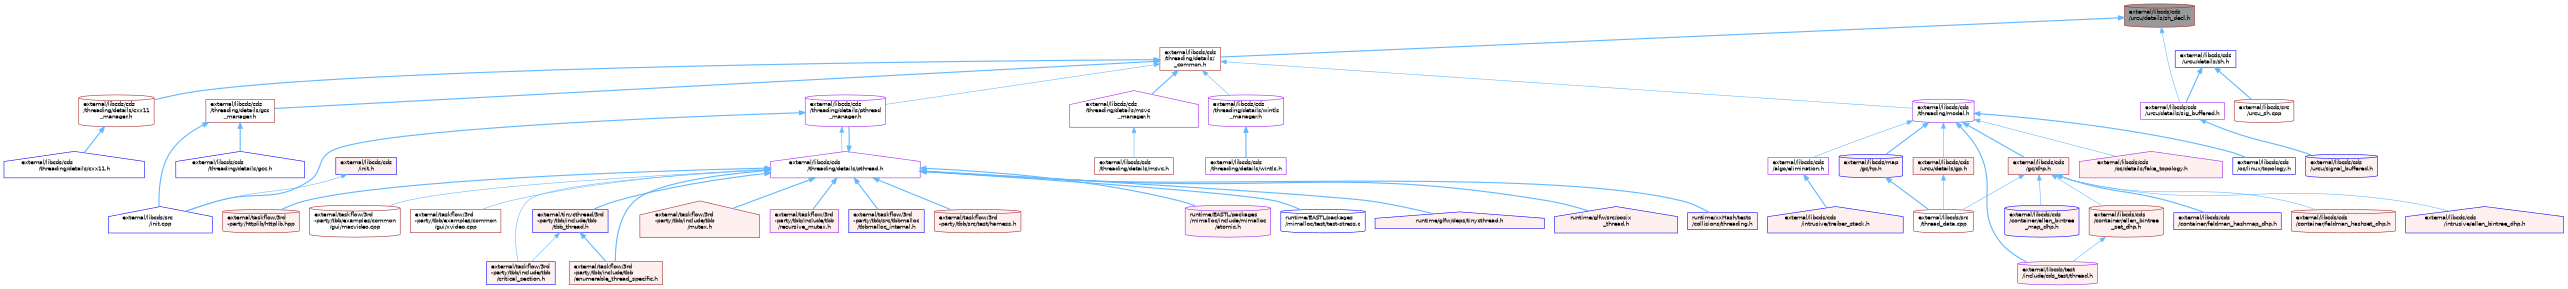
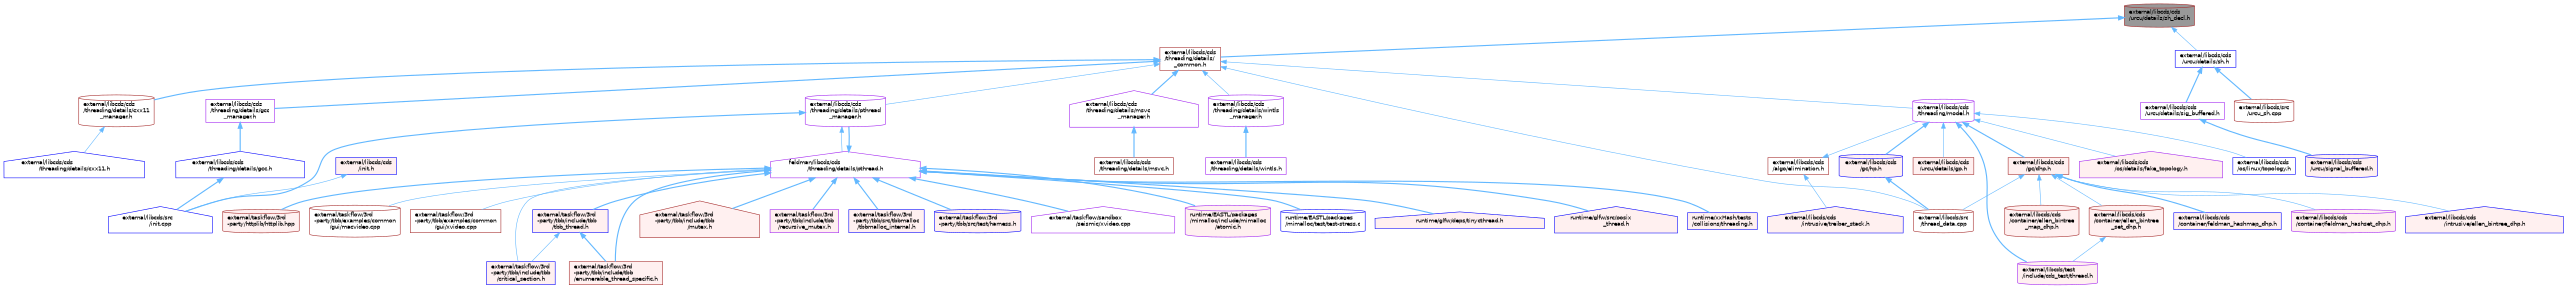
(2170, 68) -> (2186, 41)
(240, 111) -> (240, 111)
(2114, 129) -> (2114, 129)
(1860, 140) -> (1873, 139)
(93, 142) -> (93, 142)
(1134, 145) -> (1134, 145)
(167, 158) -> (198, 195)
(845, 166) -> (845, 166)
(1798, 166) -> (1798, 166)
(1871, 166) -> (1871, 166)
(1817, 193) -> (1817, 193)
(1943, 195) -> (1576, 145)
(570, 221) -> (570, 221)
(978, 221) -> (978, 221)
none -> (1103, 221)
(2042, 221) -> (2042, 221)
(2343, 221) -> (2343, 221)
